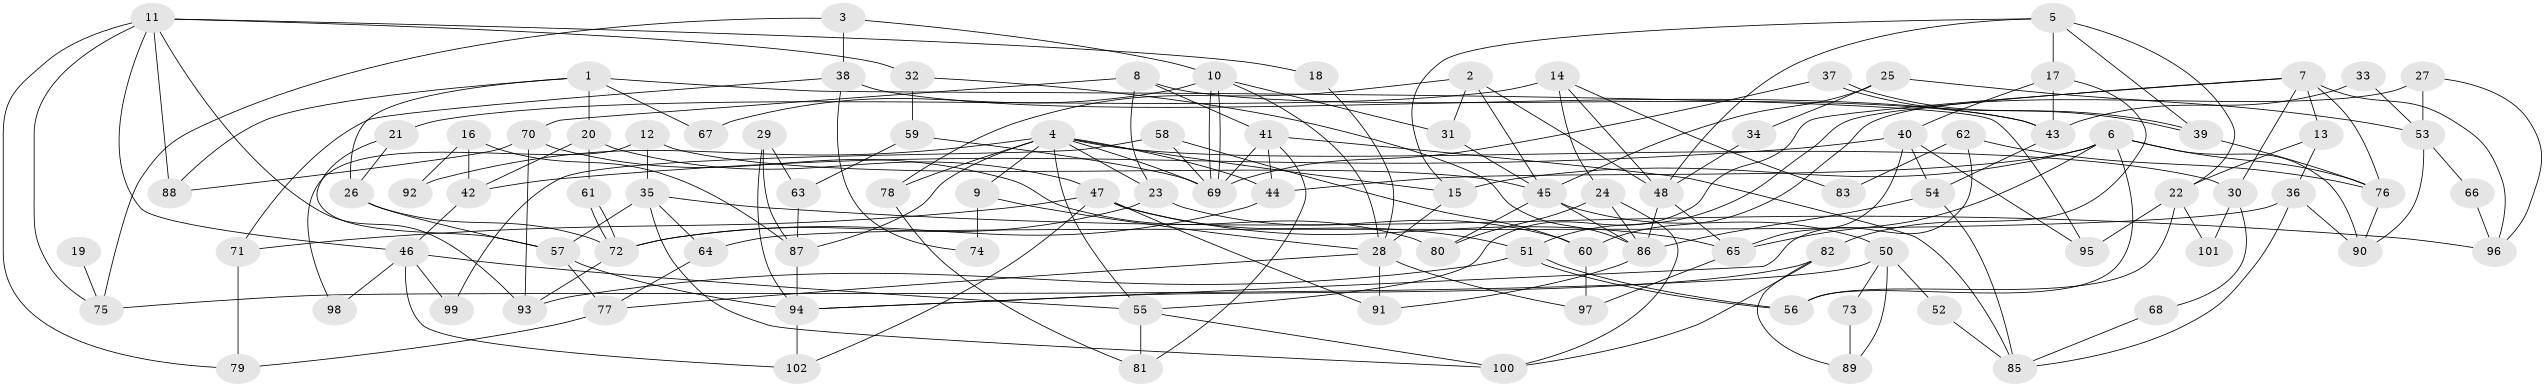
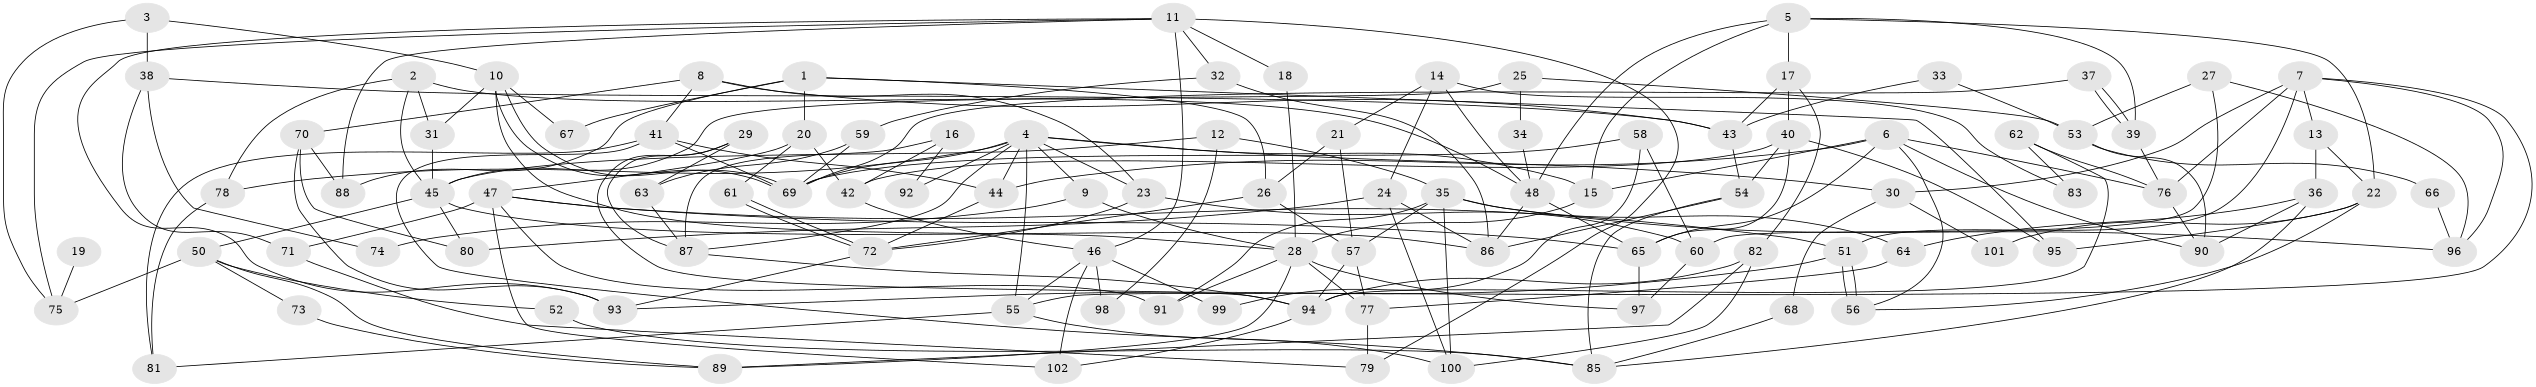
(1487, 296) -> (1319, 221)
none -> (1164, 342)
